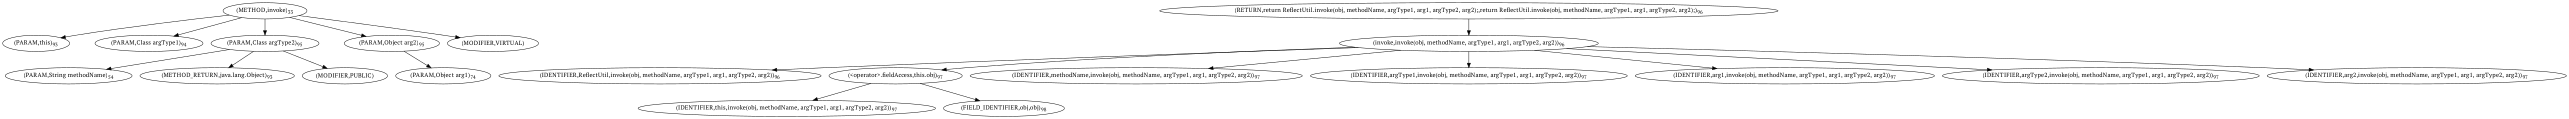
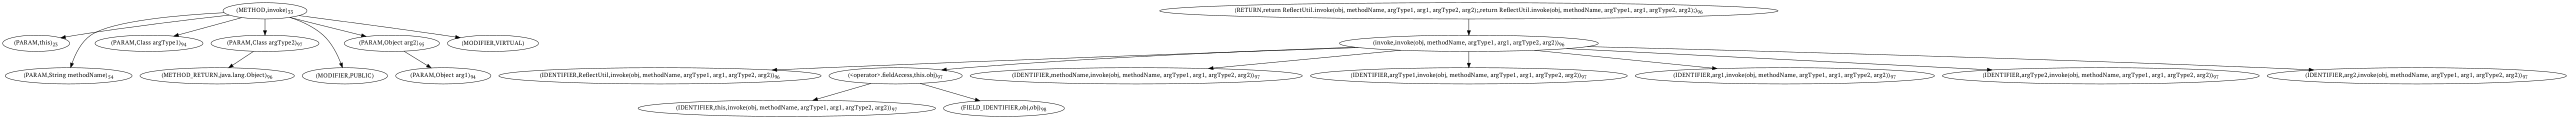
(55, 43) -> (55, 43)
(300, 43) -> (300, 43)
(170, 59) -> (139, 21)
(303, 59) -> (322, 34)
(270, 75) -> (270, 75)
(473, 75) -> (473, 75)
